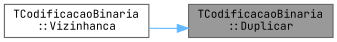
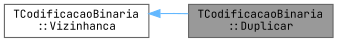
(163, 28) -> (174, 14)
